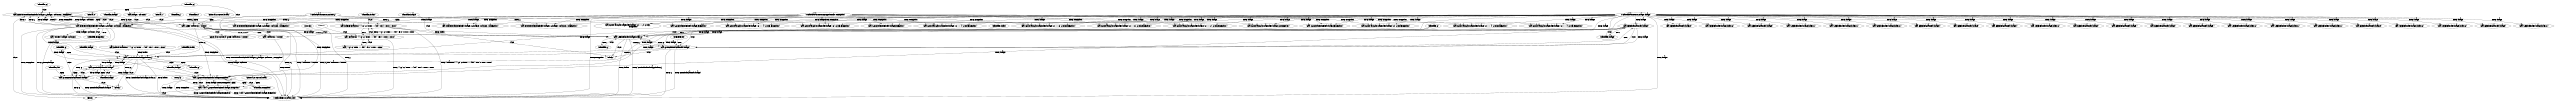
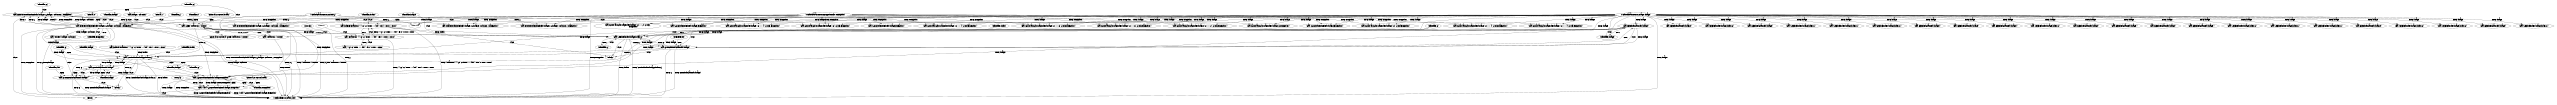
none -> (415, 26)
